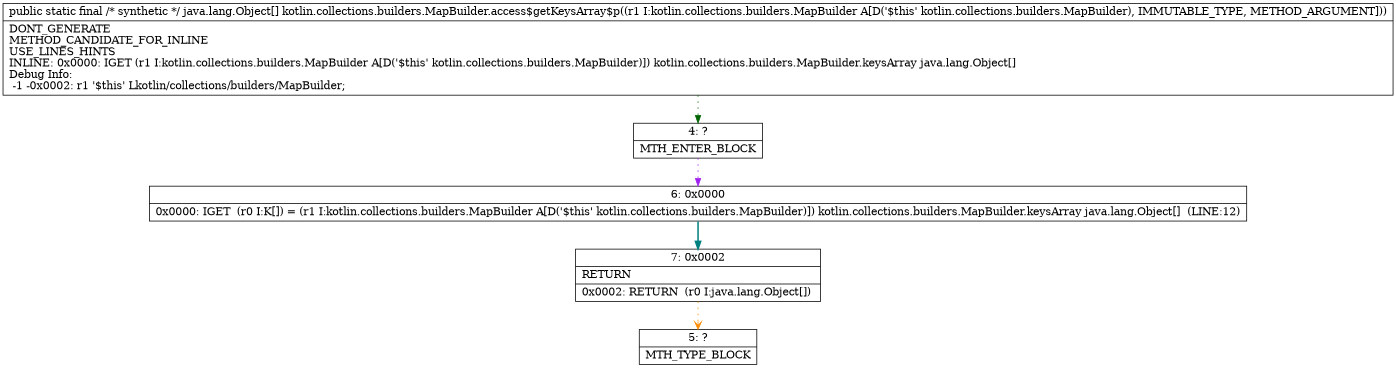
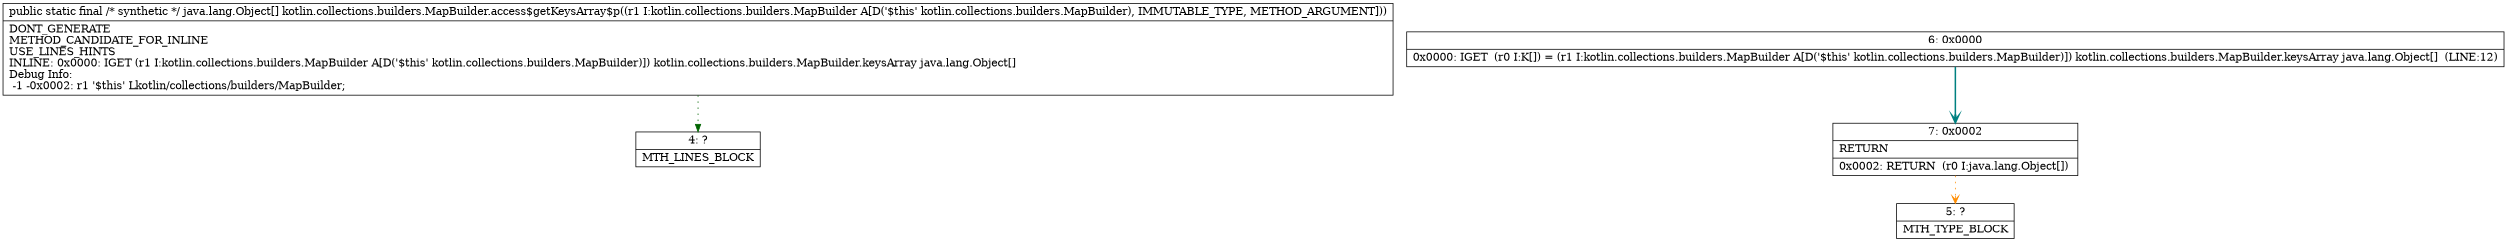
(698, 149) -> (698, 158)
(698, 168) -> none
(698, 231) -> (1955, 91)
